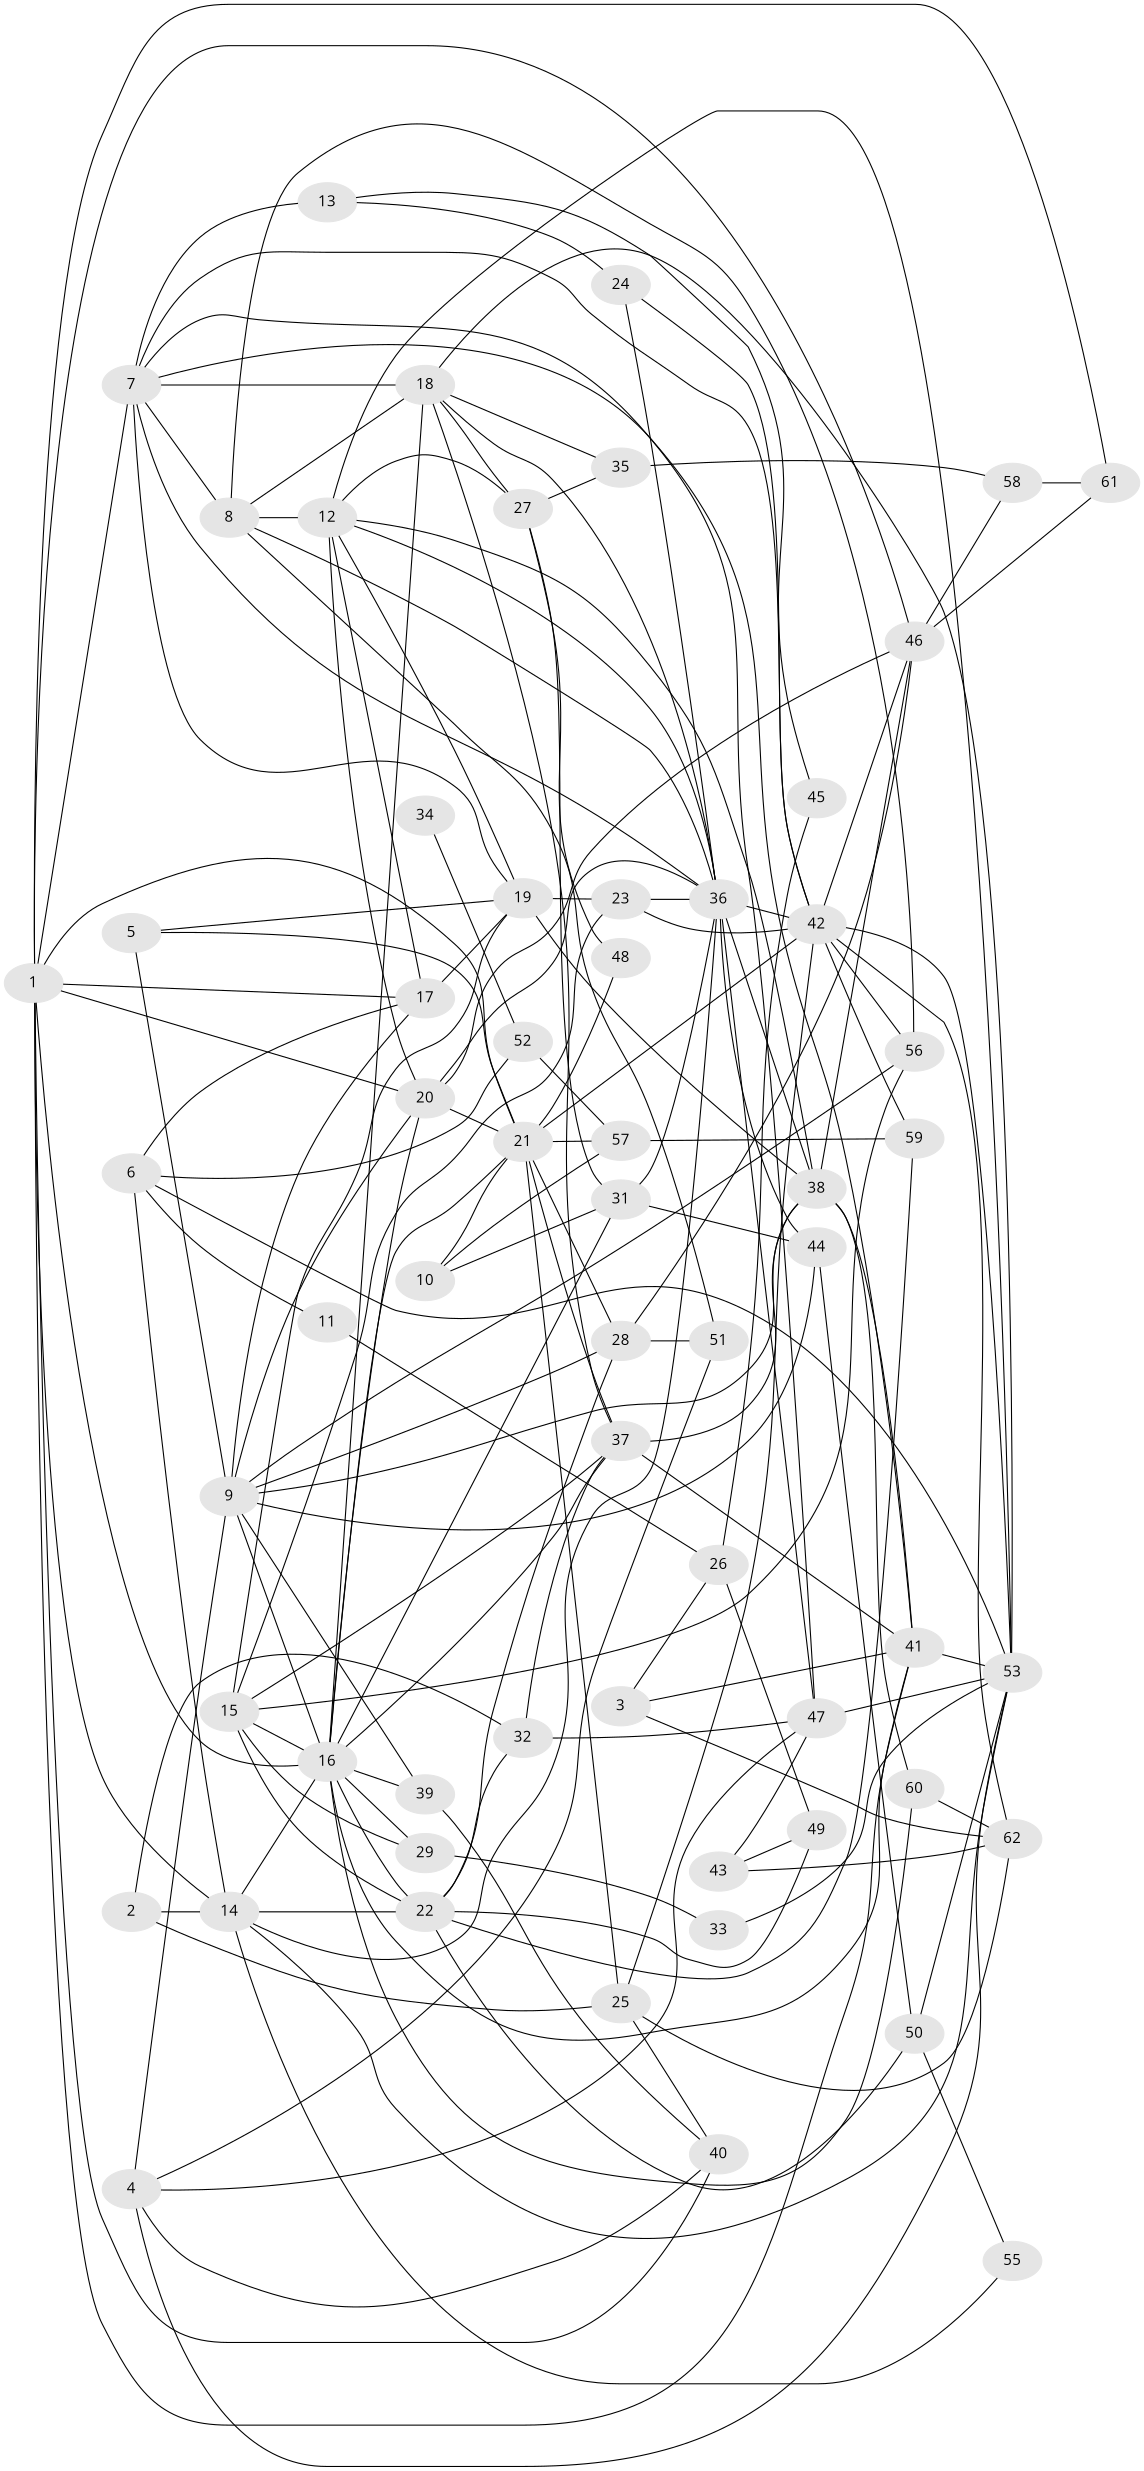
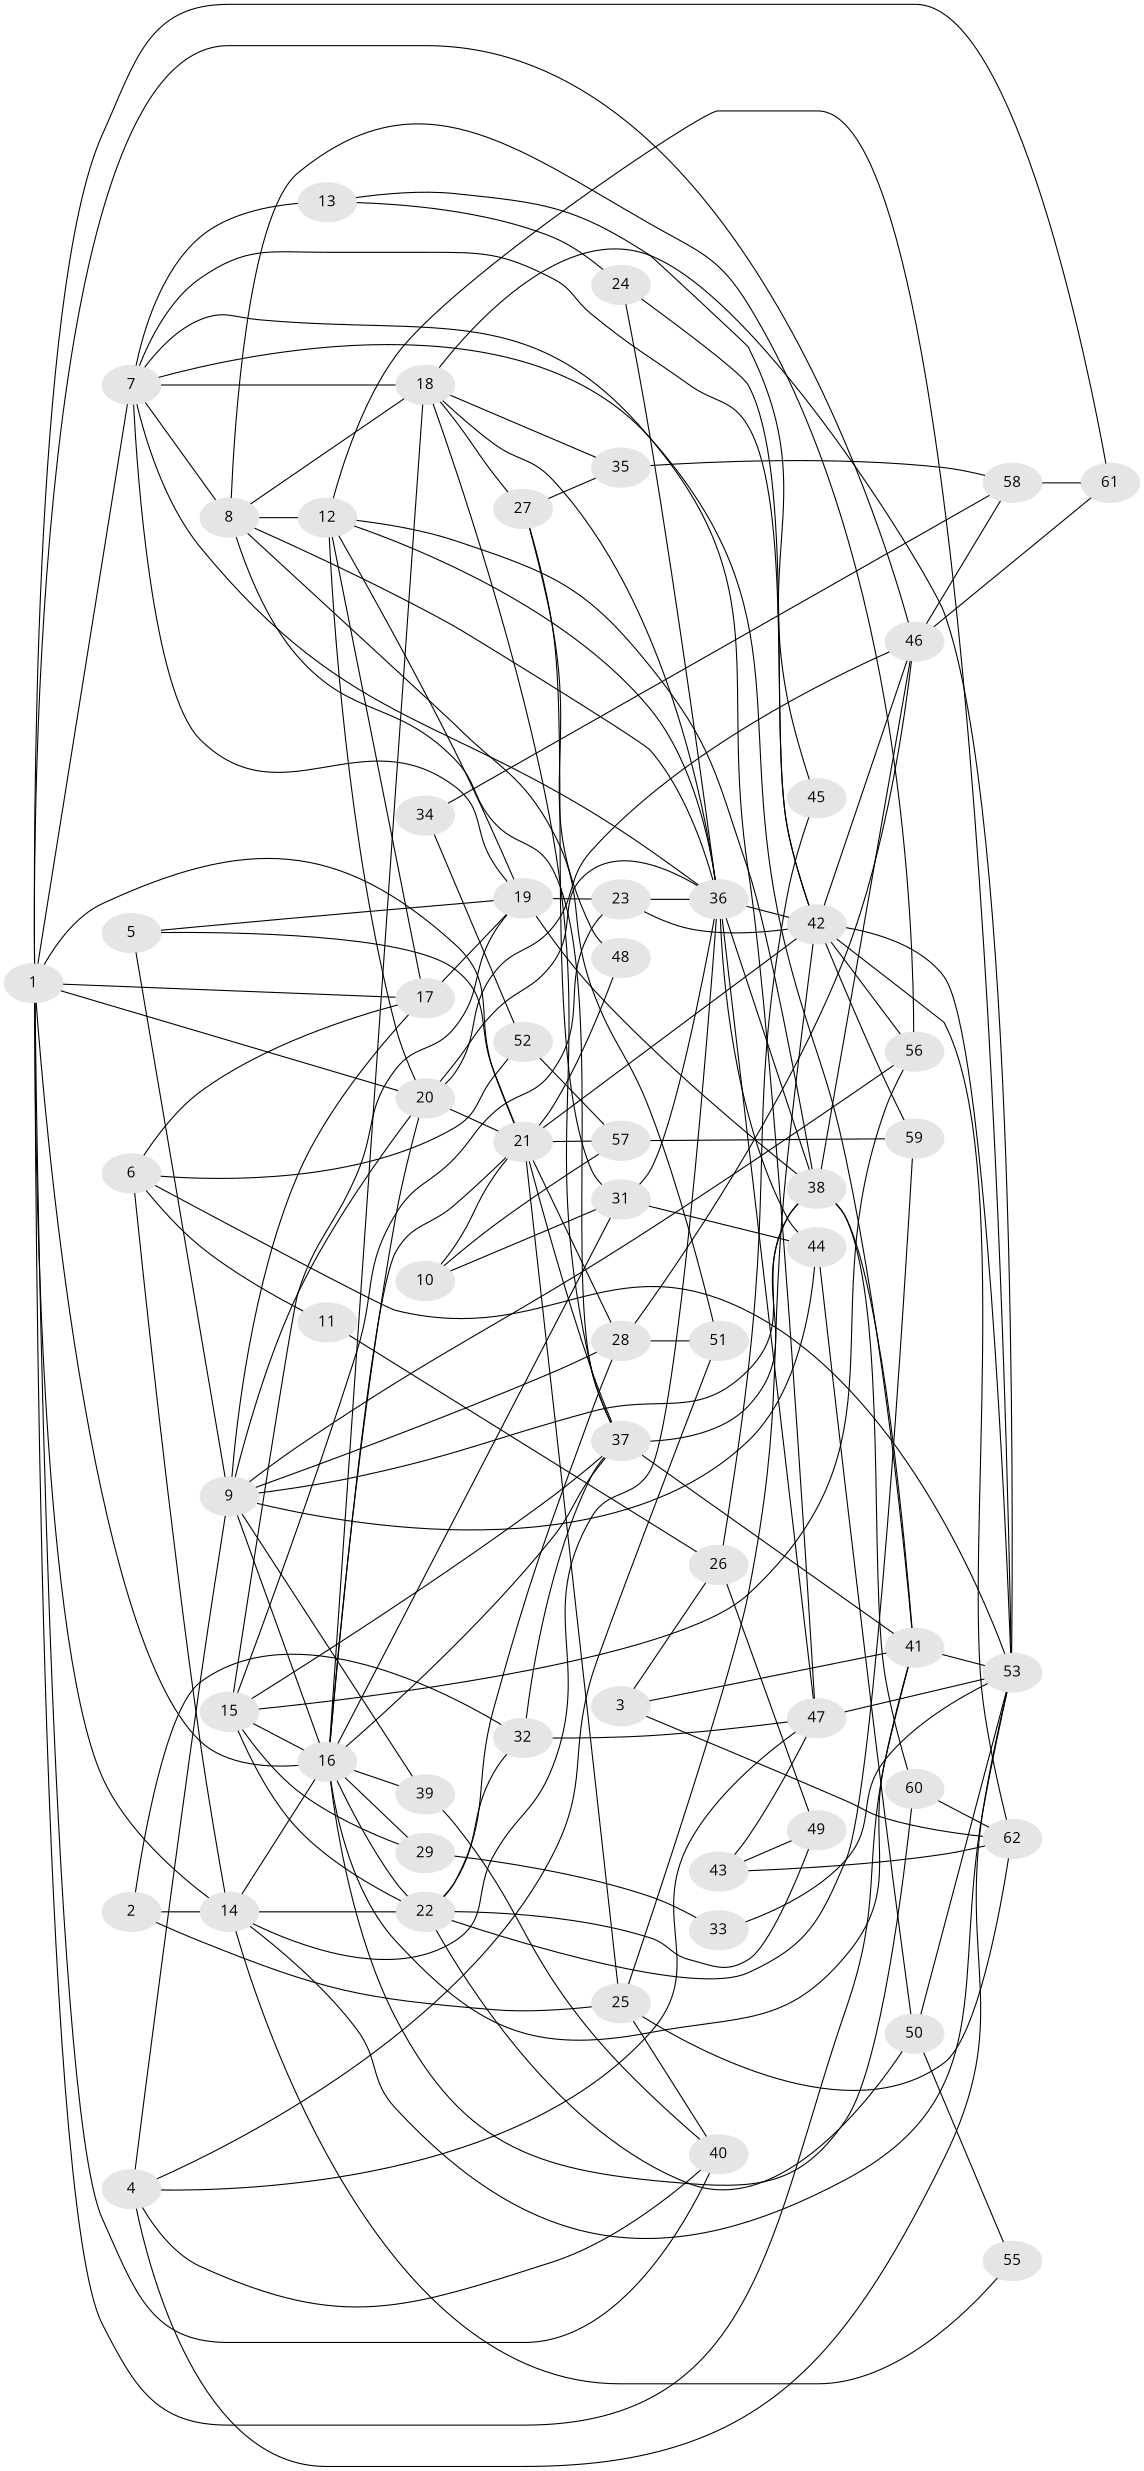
(426, 455) -> none
none -> (719, 649)
none -> (548, 861)
